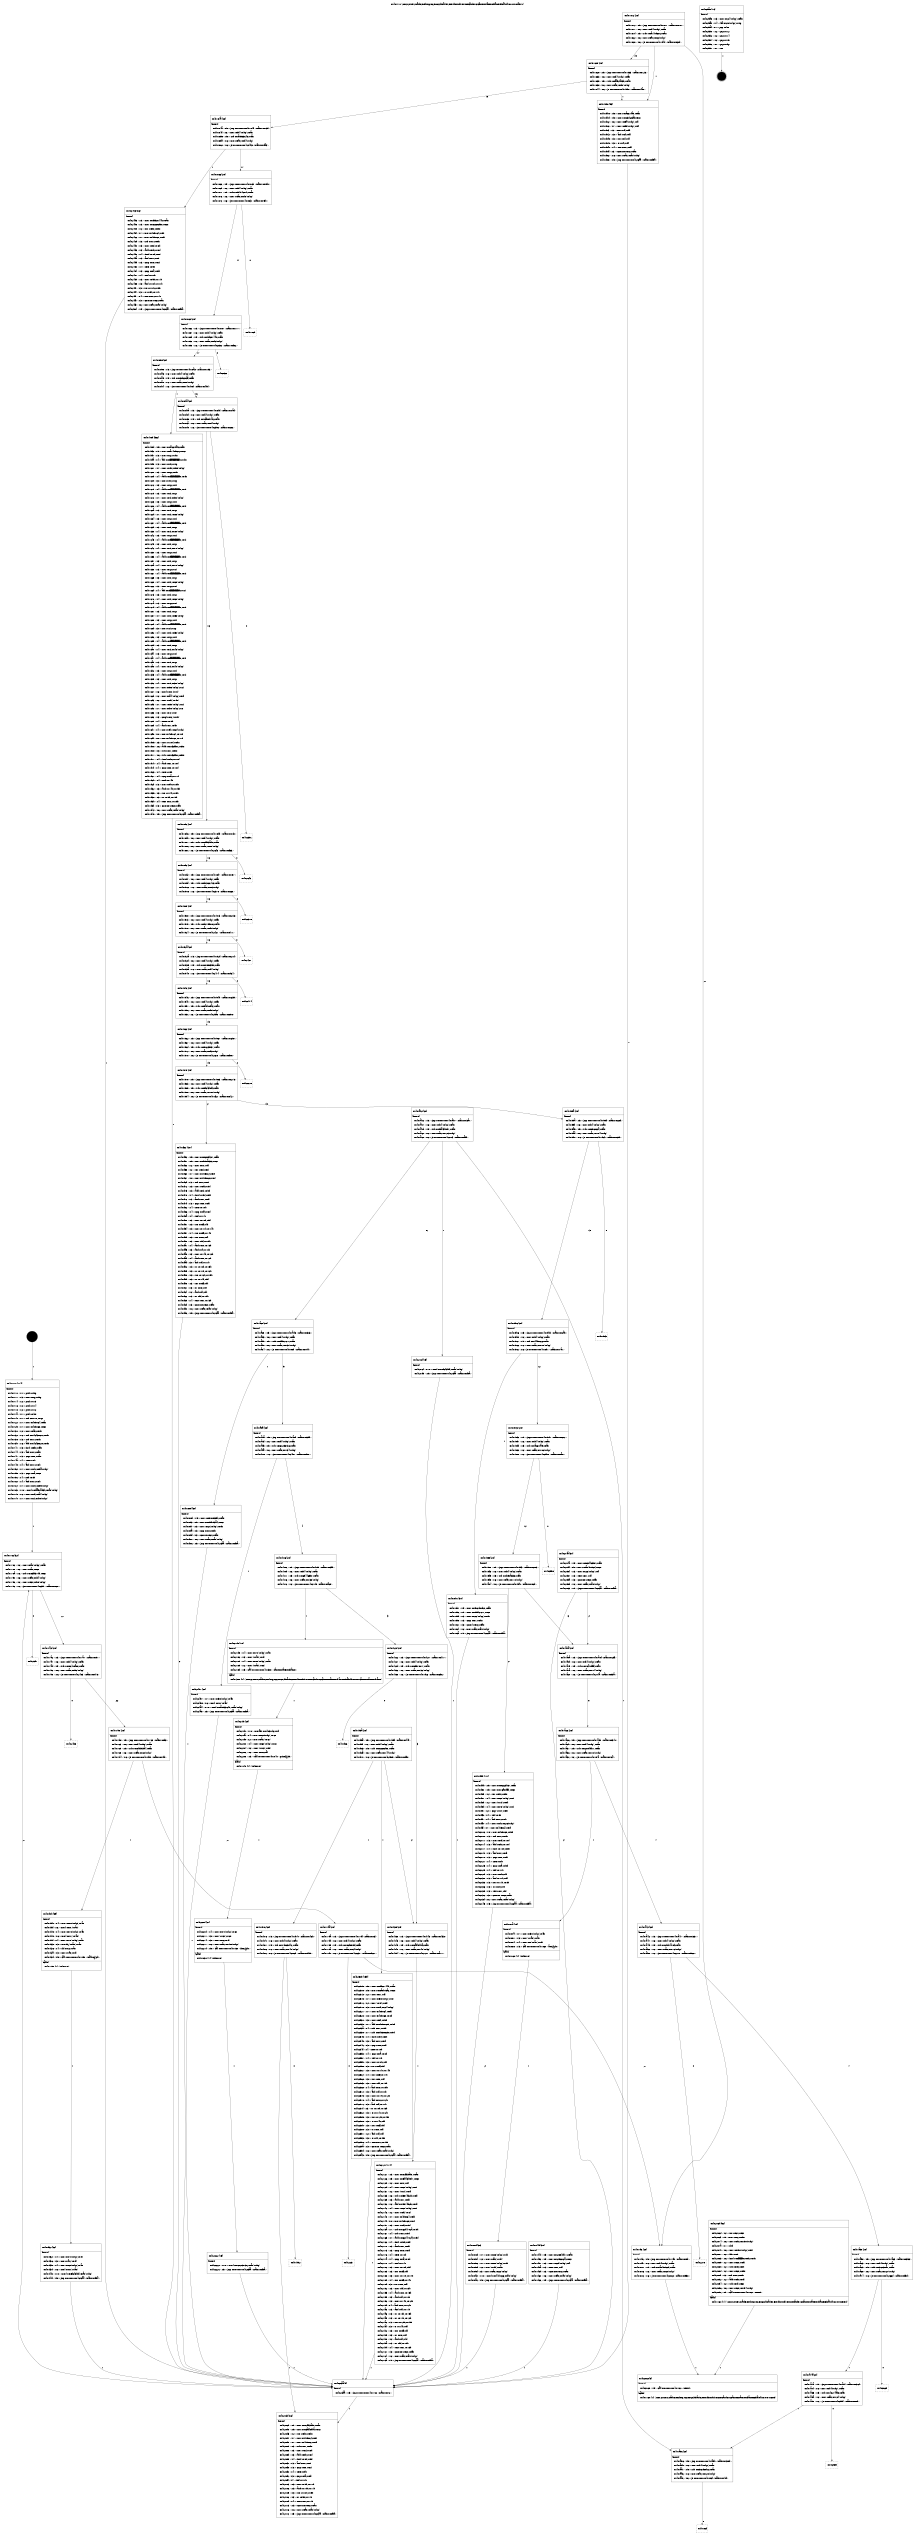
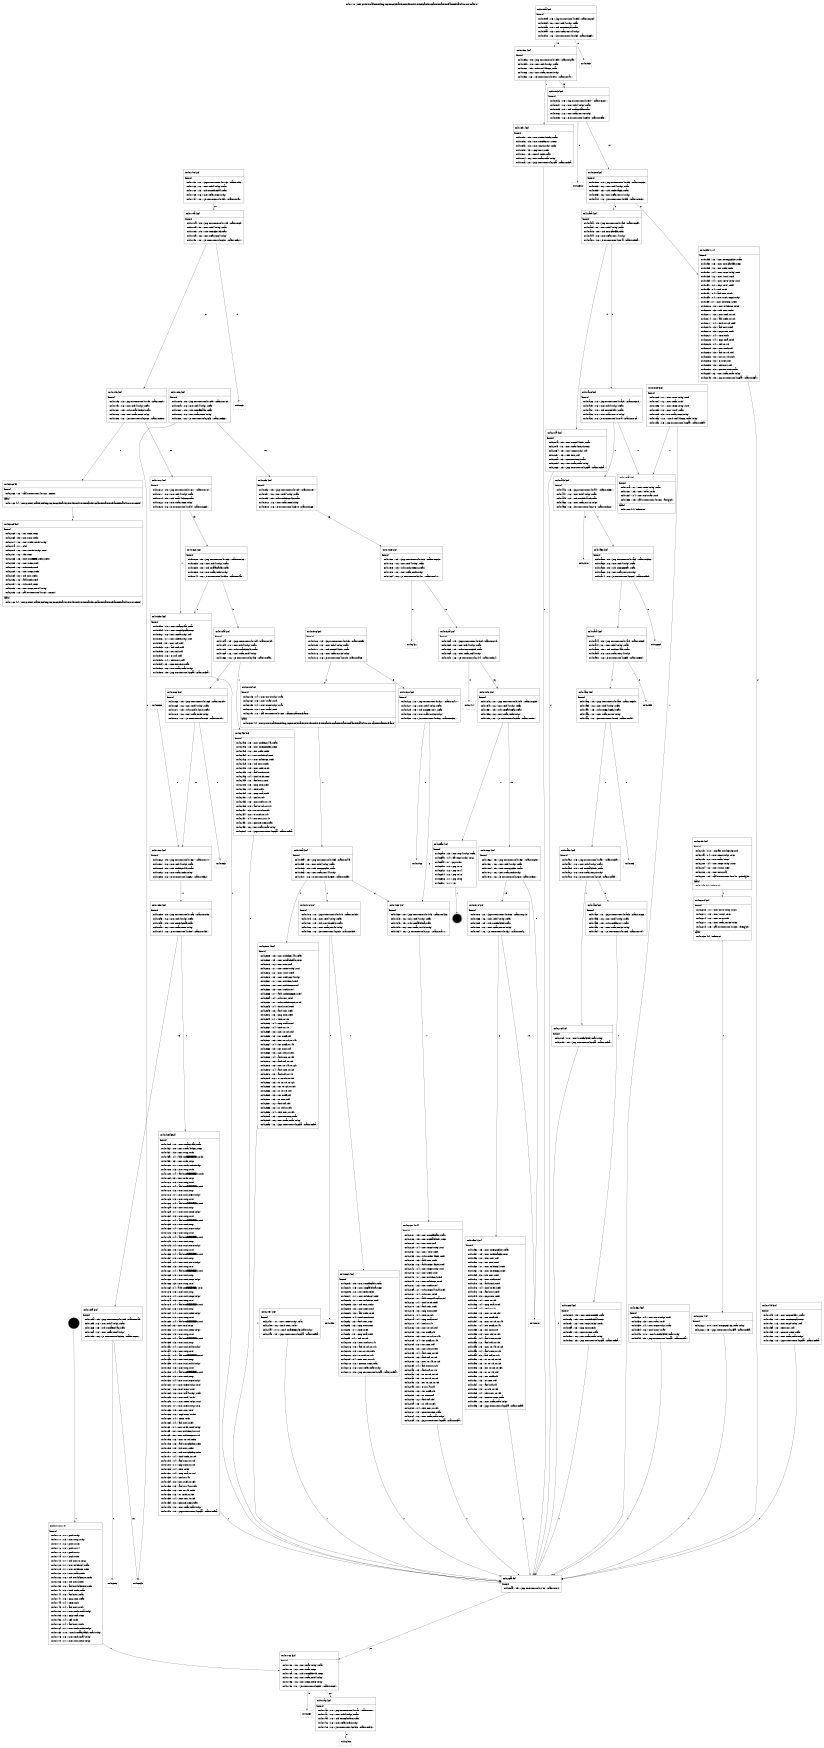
(487, 97) -> (233, 610)
(218, 359) -> (168, 777)
(207, 625) -> (125, 1459)
none -> (483, 781)
(246, 920) -> none
(400, 1107) -> (526, 1126)
(703, 1153) -> (158, 449)
(283, 1441) -> none
(588, 1618) -> (587, 335)
(286, 1700) -> (320, 786)
(104, 1701) -> none
(622, 1785) -> (599, 784)
(71, 1940) -> none
(514, 2100) -> (662, 450)
(735, 2340) -> (72, 513)
(348, 2409) -> (393, 1504)
